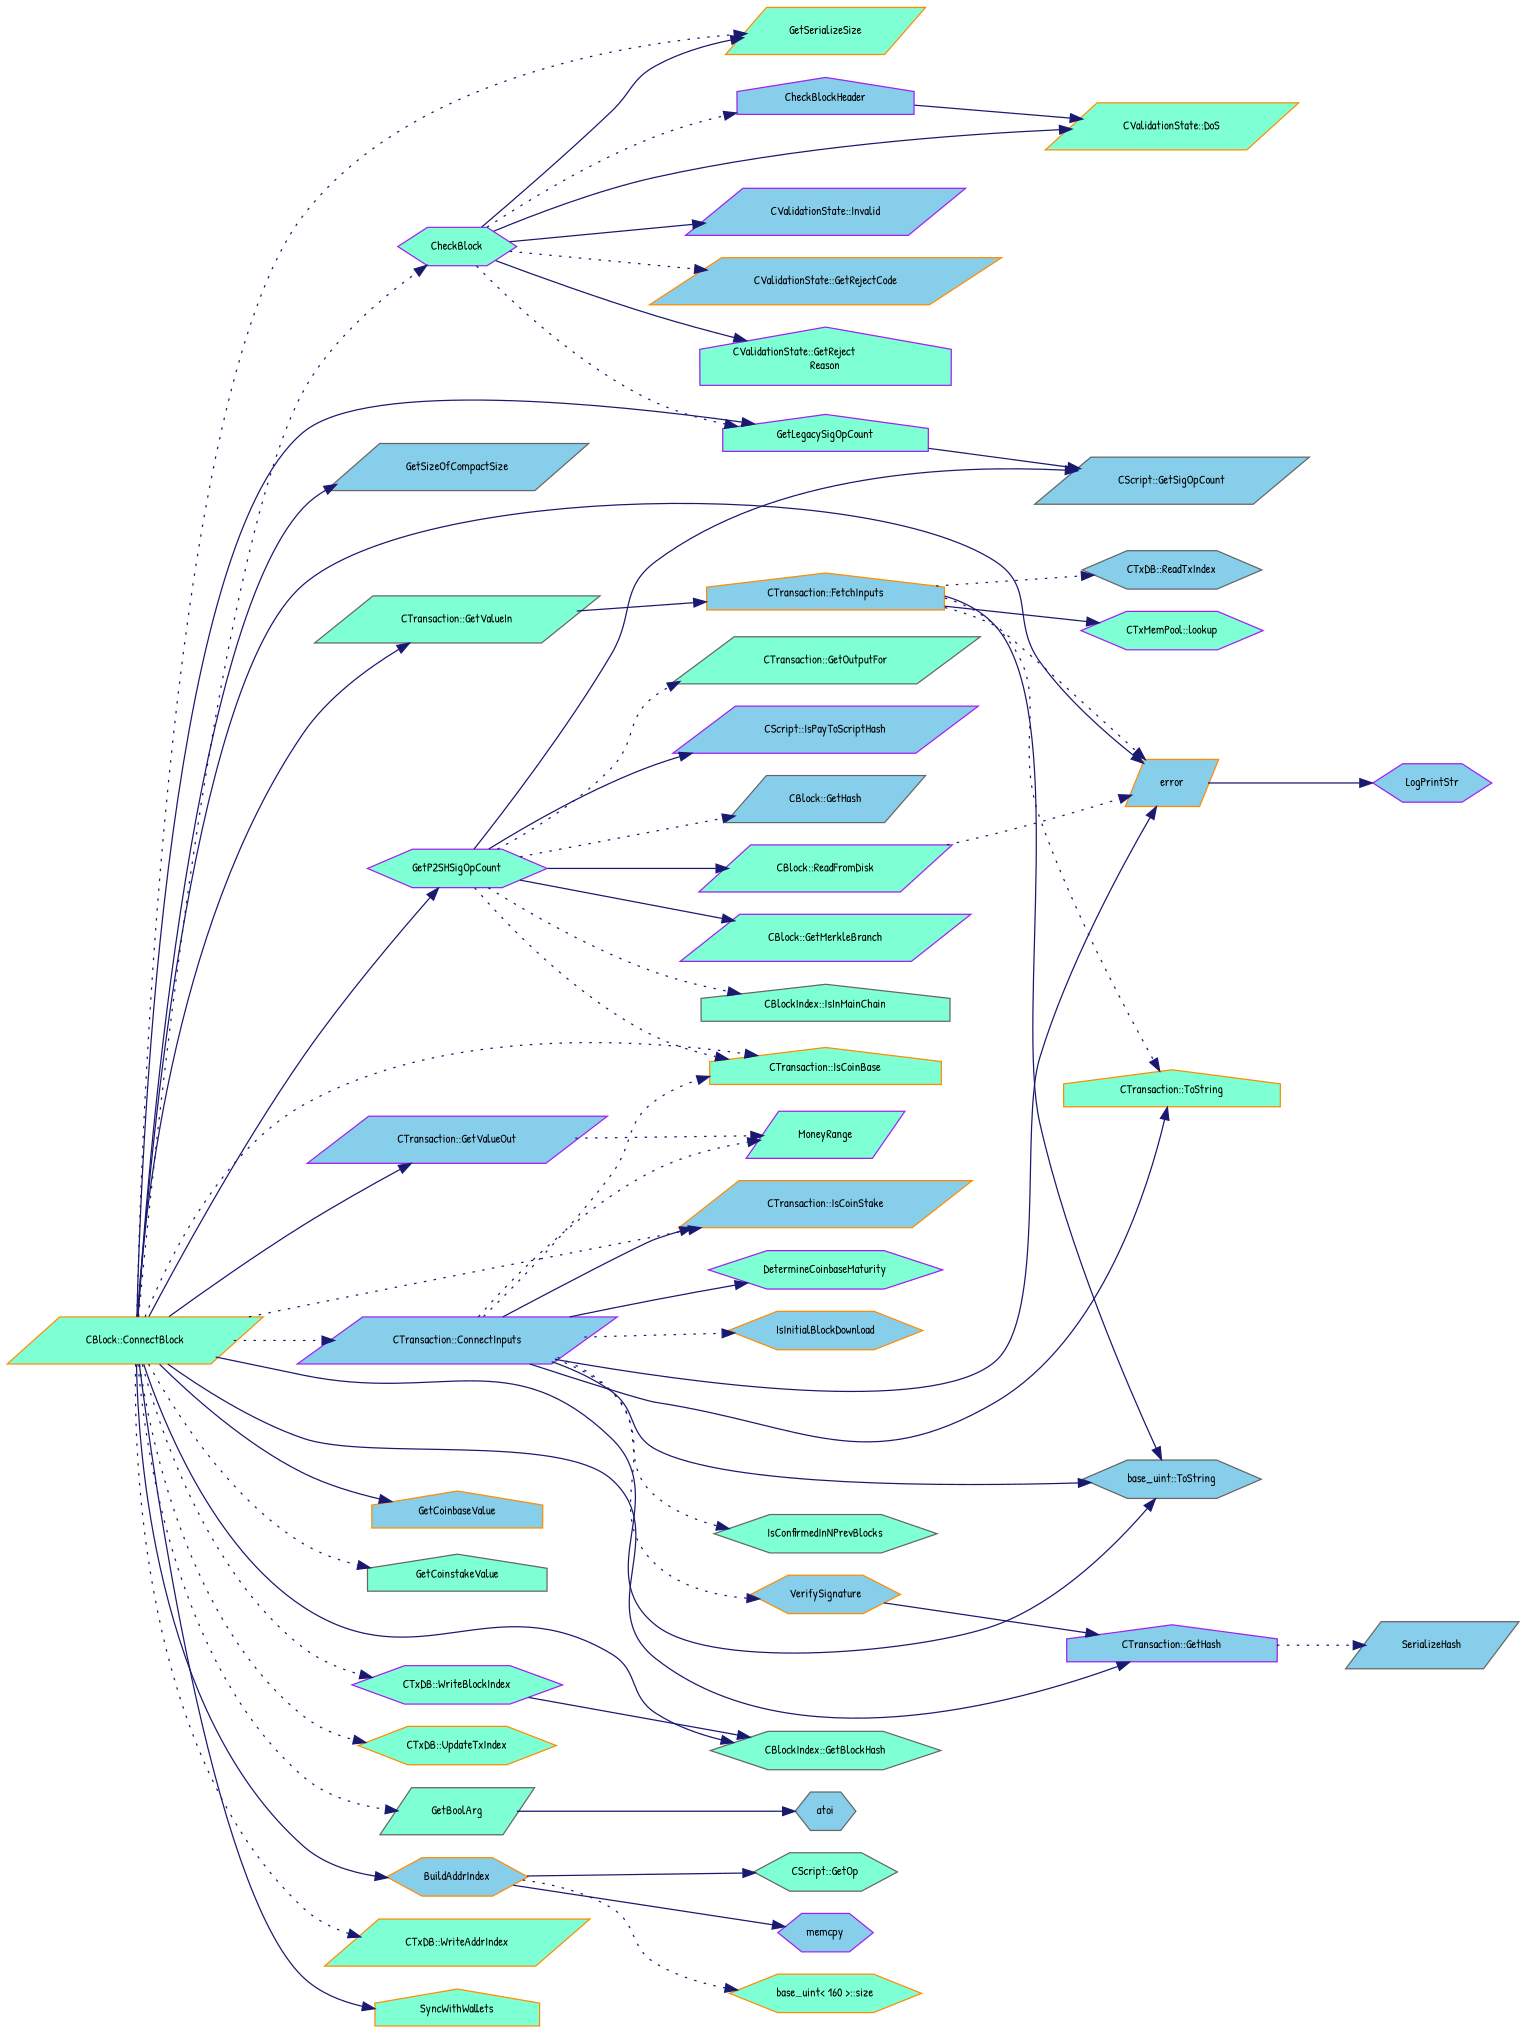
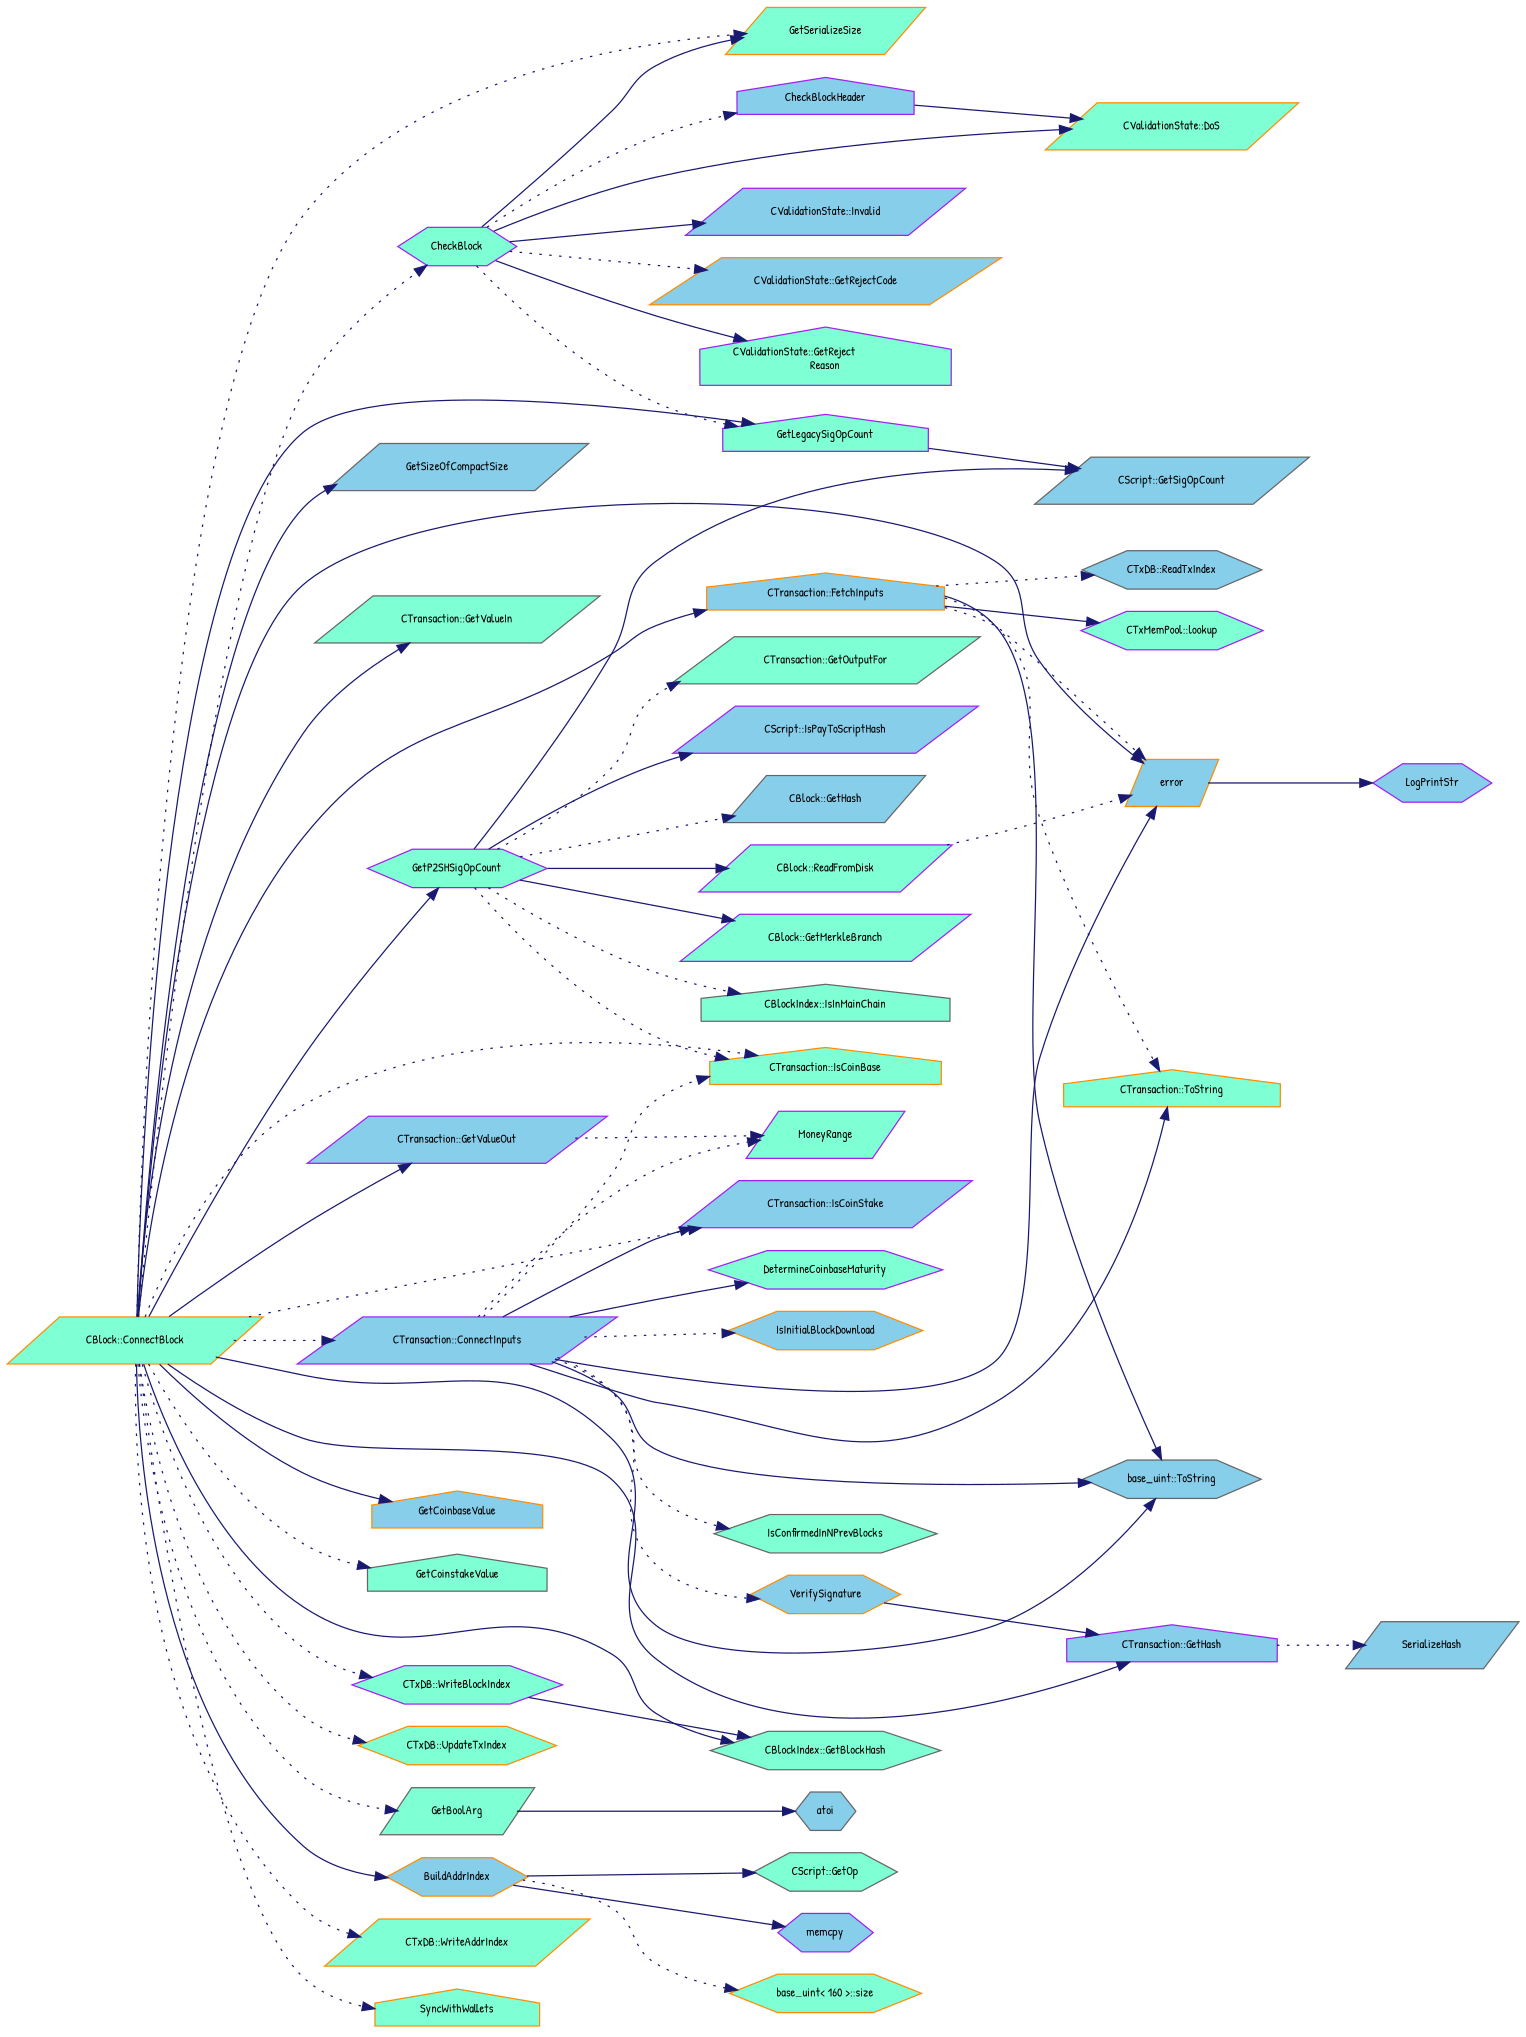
(638, 607) -> (287, 861)
(826, 1204) -> (826, 1204)
(200, 1712) -> (200, 1712)
